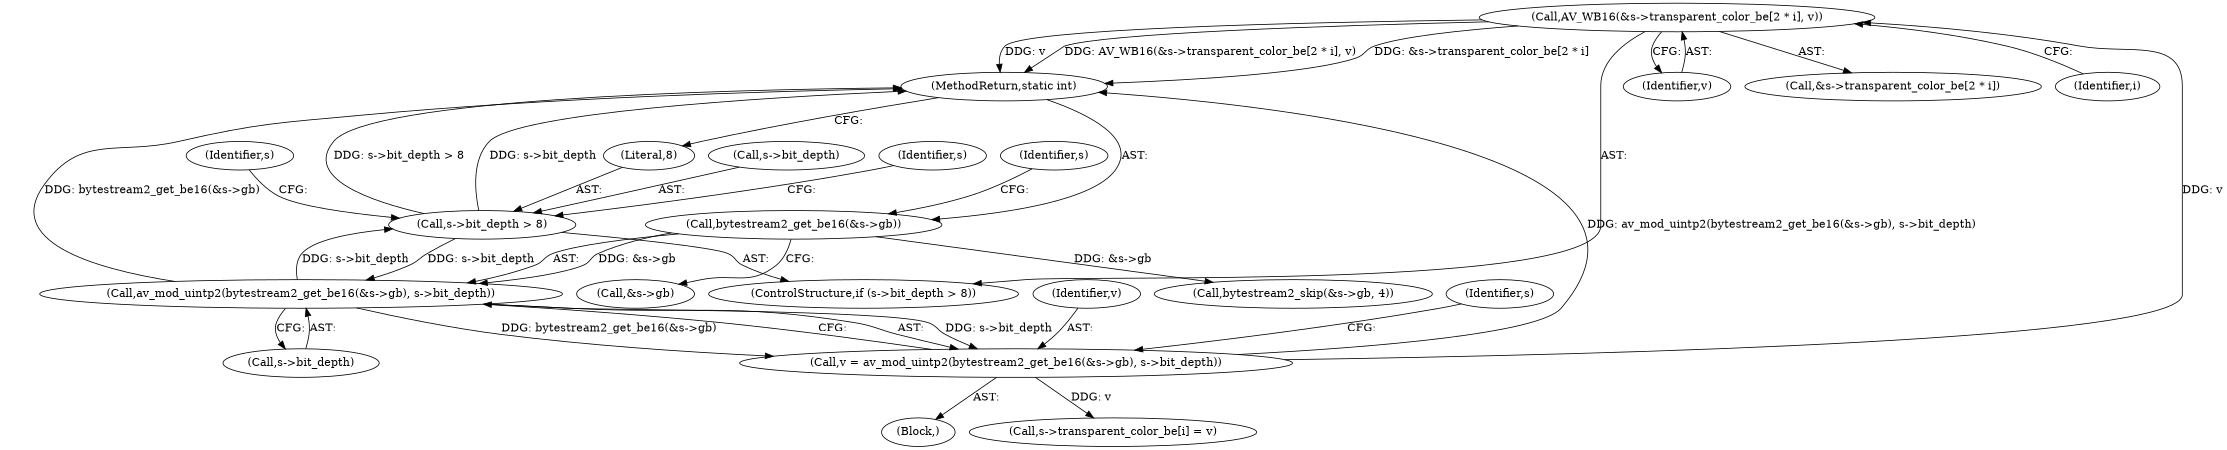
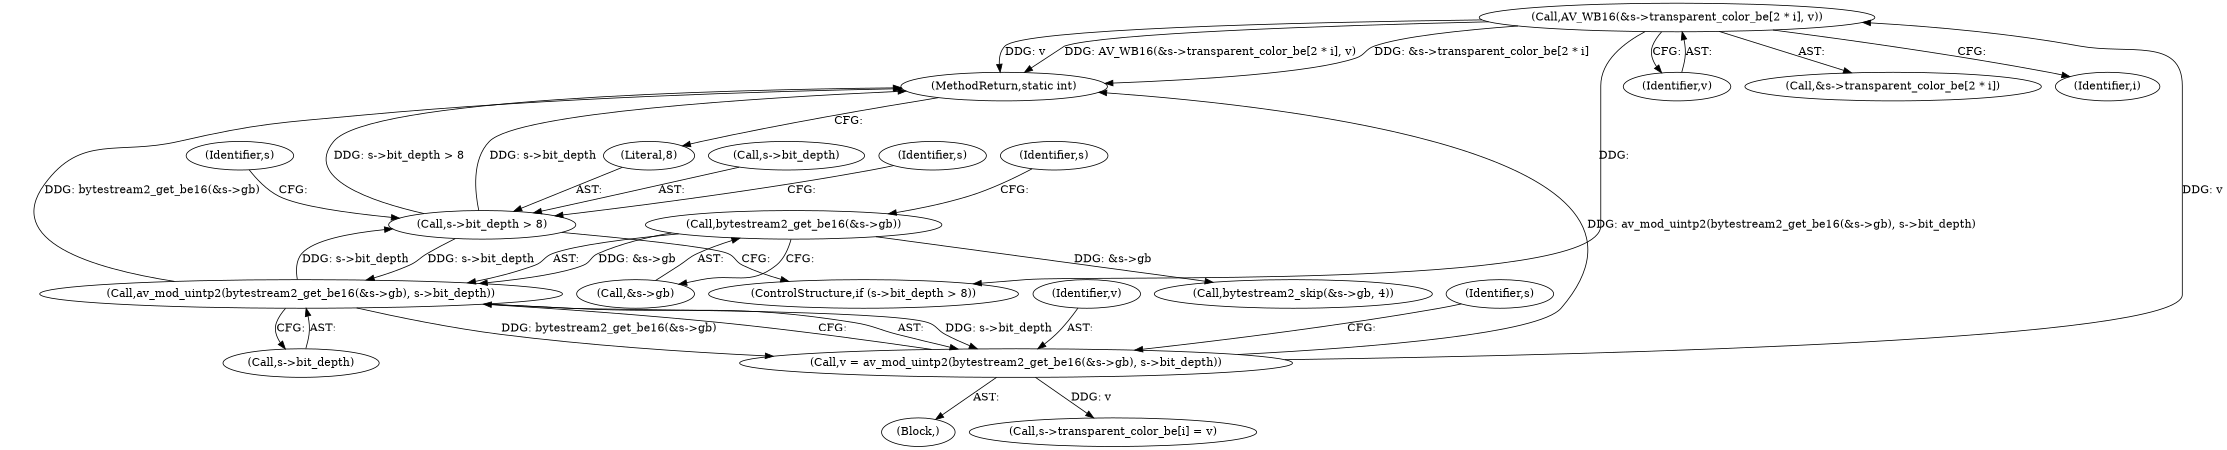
(1975, 40) -> (1918, 50)
(1616, 156) -> (1616, 156)
(1086, 191) -> (692, 256)
(758, 259) -> (758, 259)
